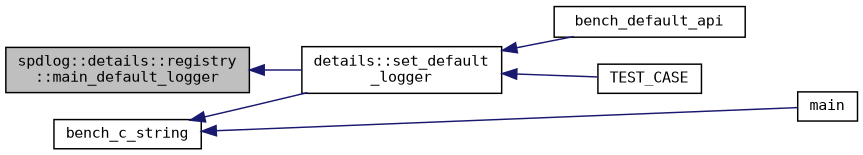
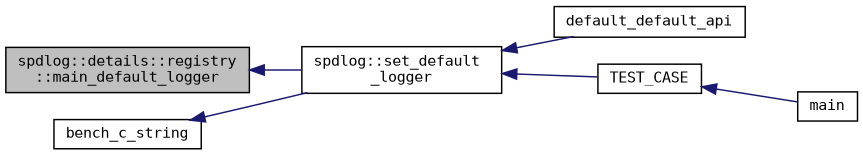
(650, 22) -> (650, 22)
(402, 70) -> (402, 70)
(507, 119) -> (757, 96)
